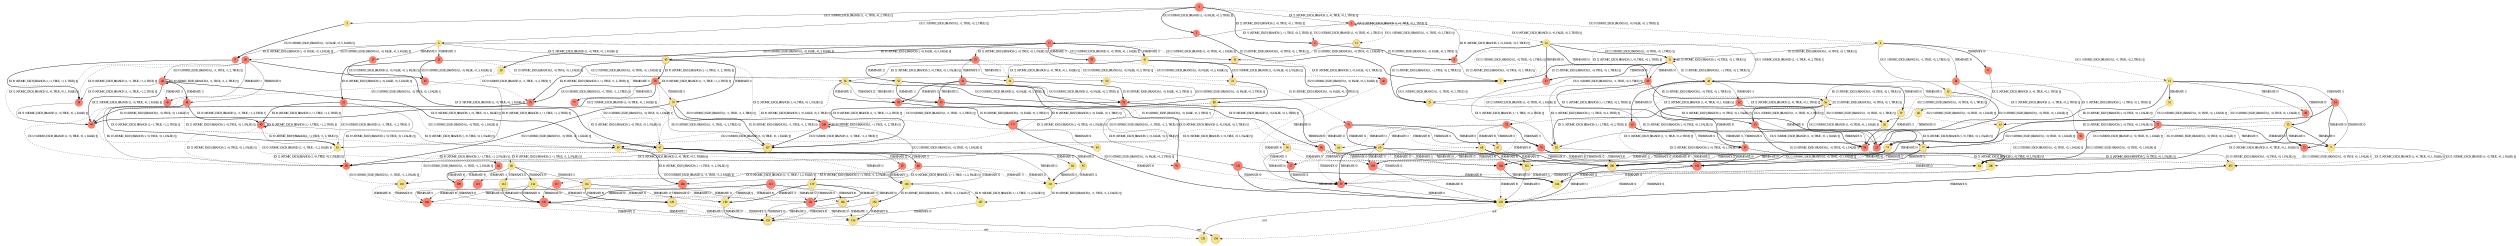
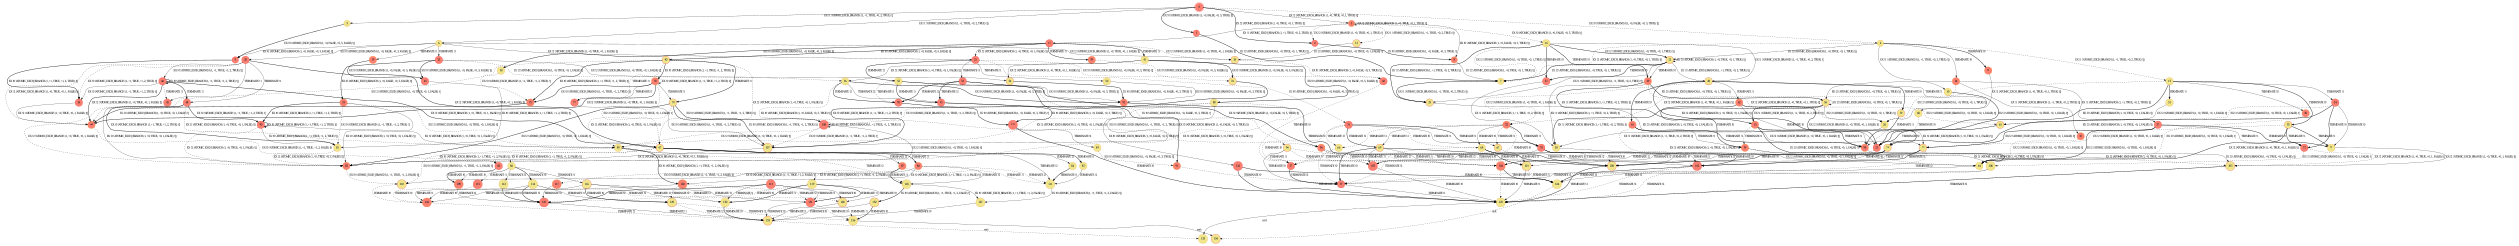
(797, 138) -> (797, 138)
(1776, 159) -> (1961, 130)
